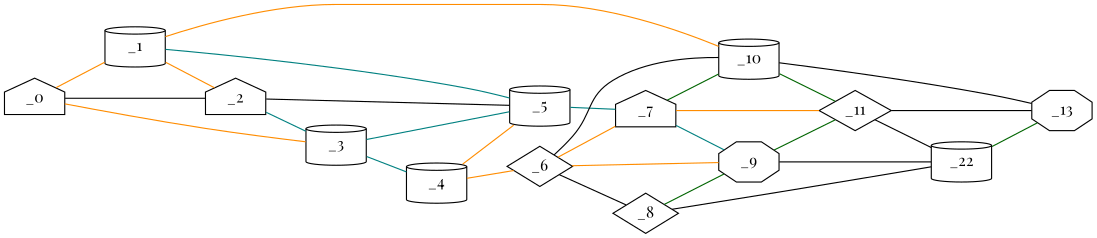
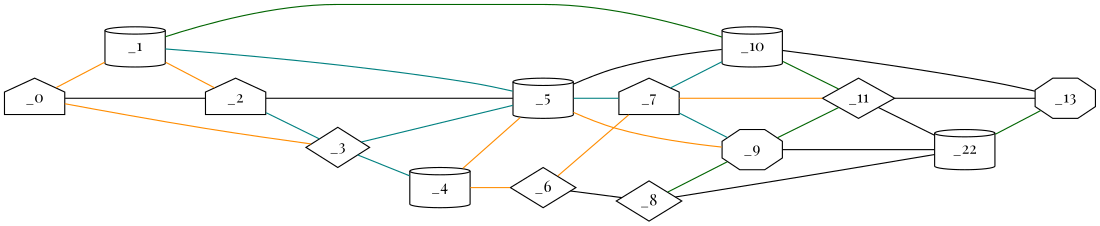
(443, 4) -> (444, 4)
(619, 77) -> (646, 61)
(693, 87) -> (696, 75)
(336, 145) -> (338, 147)
(645, 164) -> (646, 136)
